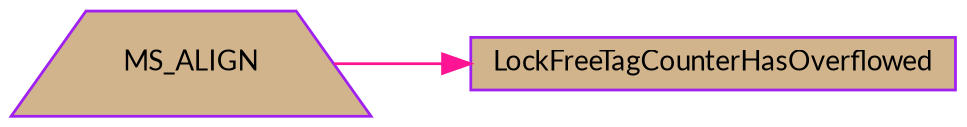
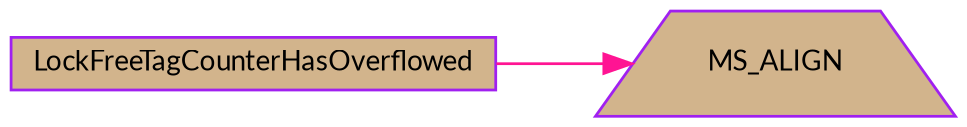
(388, 64) -> (550, 64)
